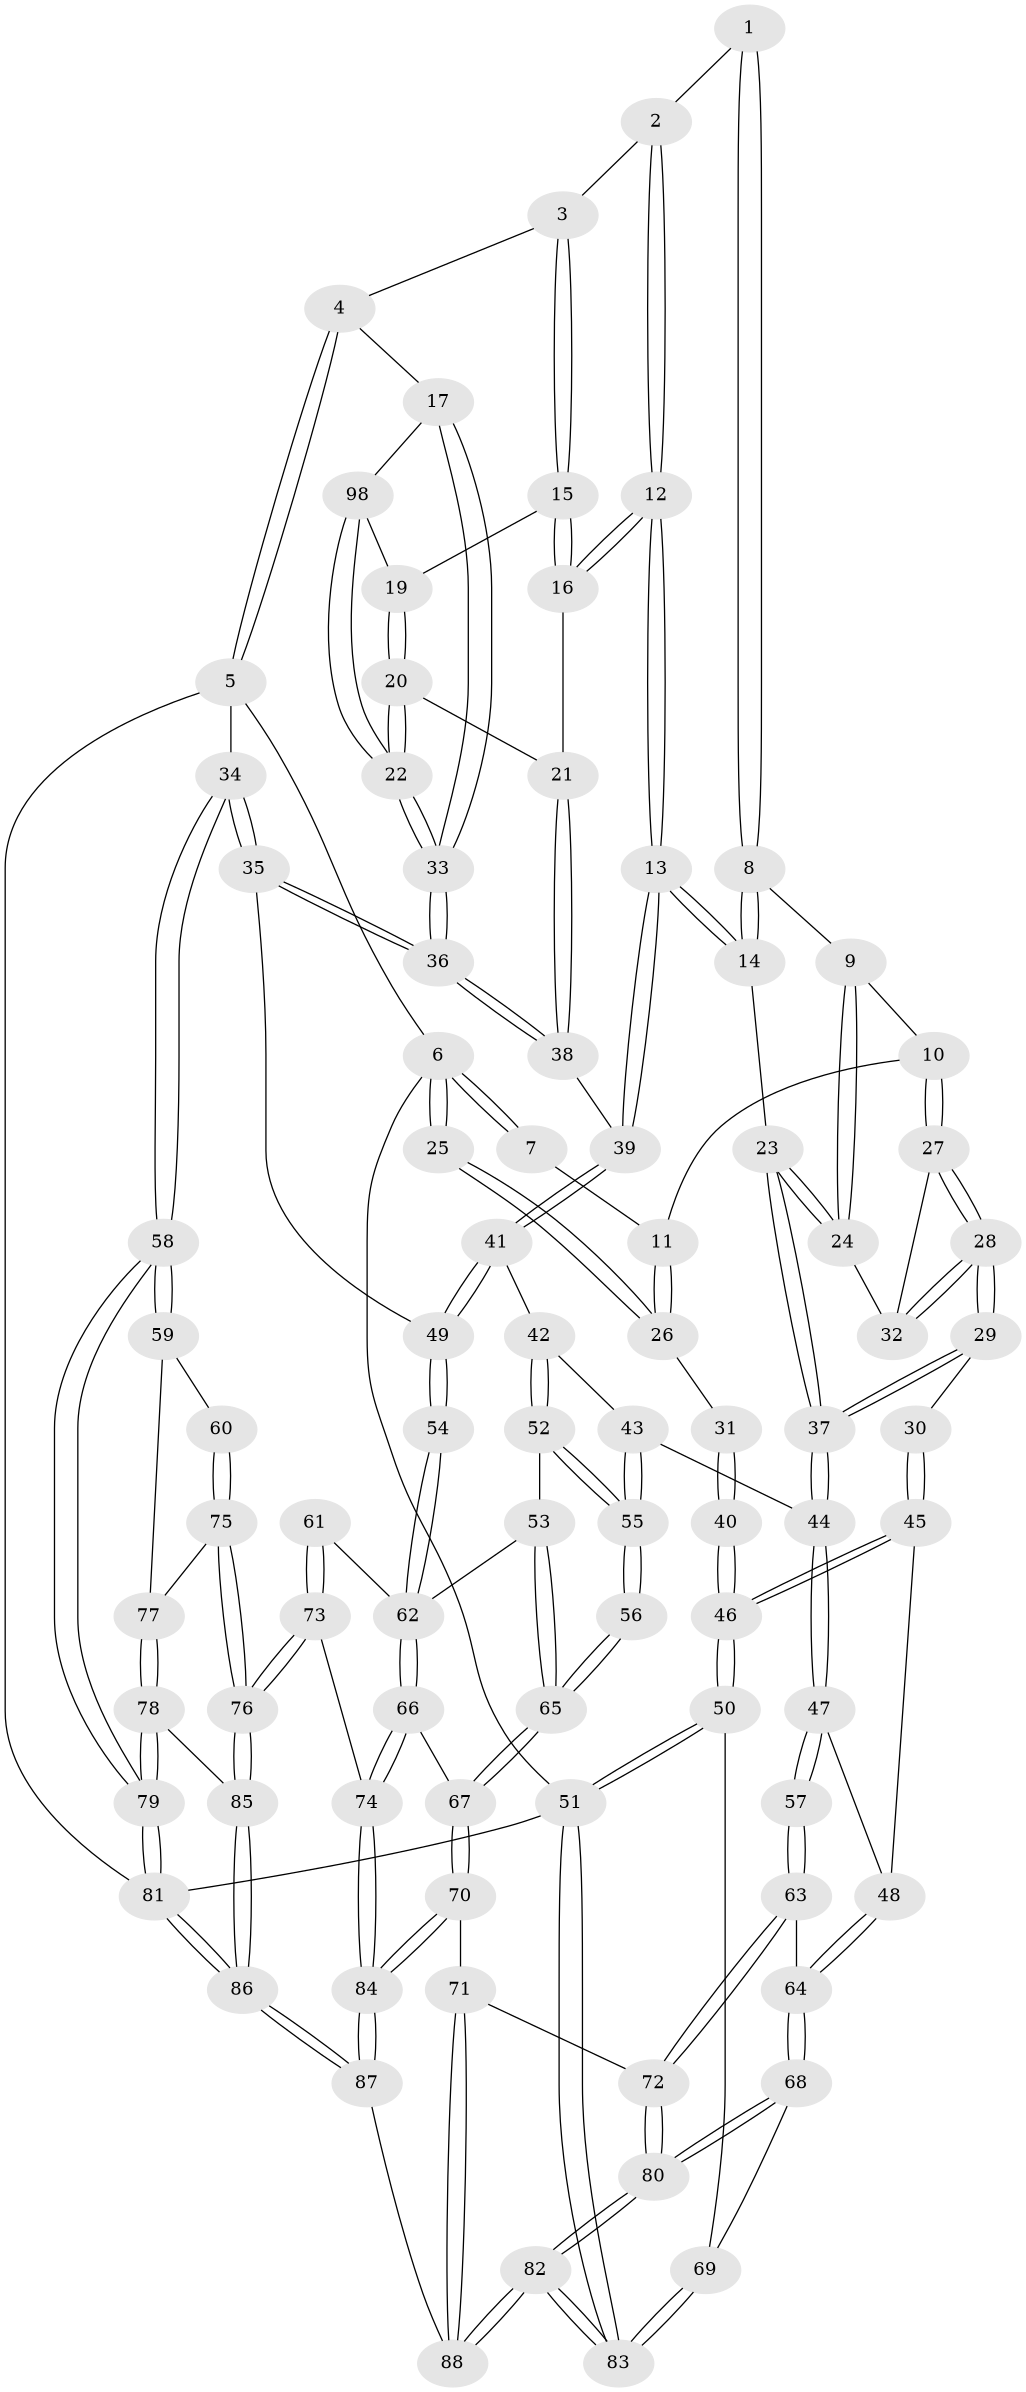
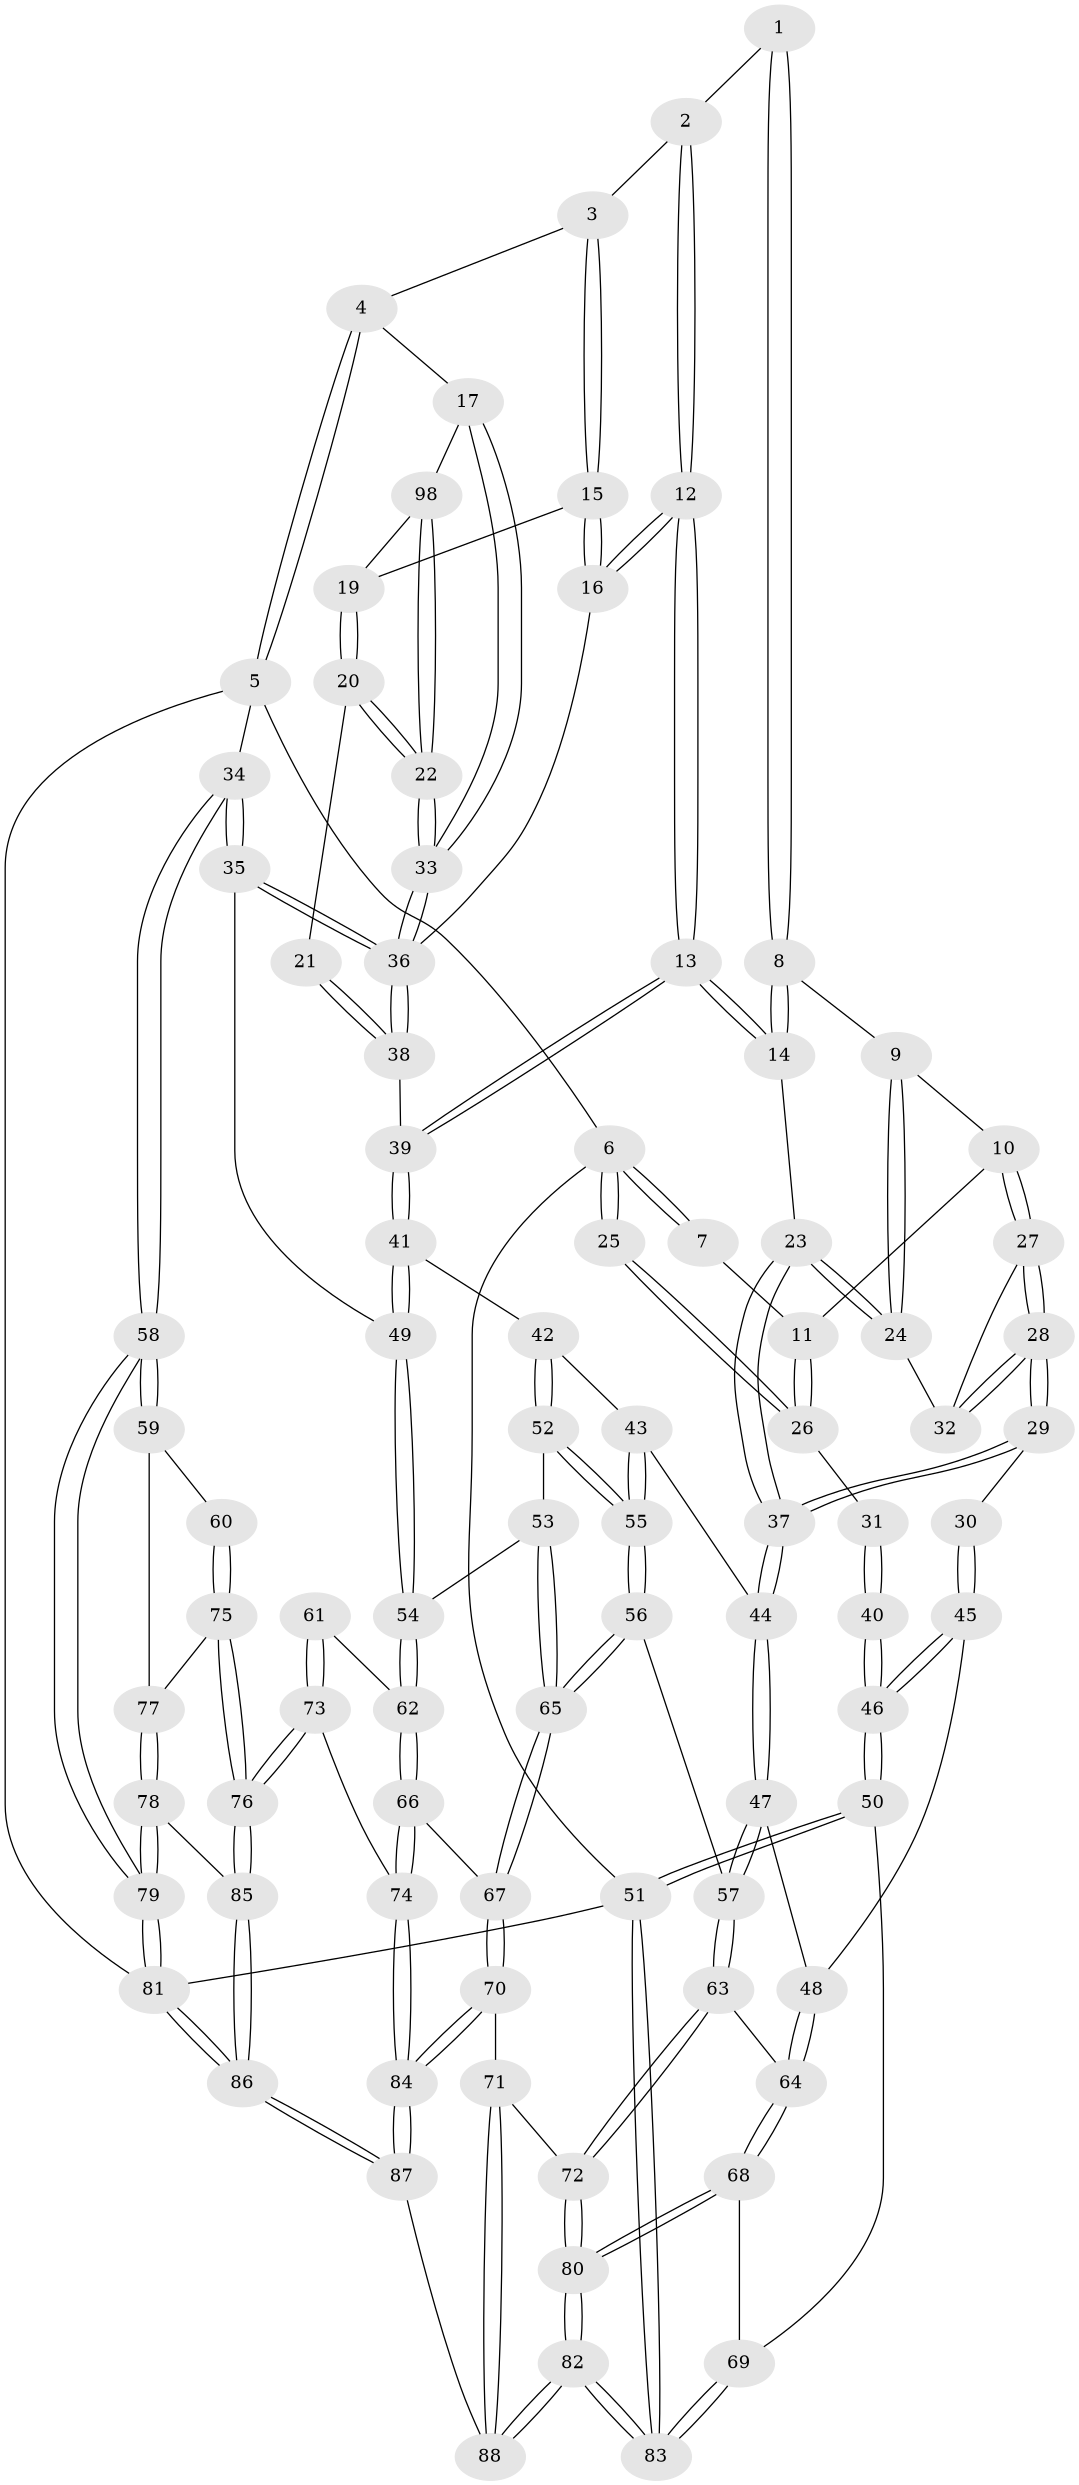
(563, 682) -> (541, 797)
(474, 1570) -> (478, 1568)
none -> (683, 1756)
